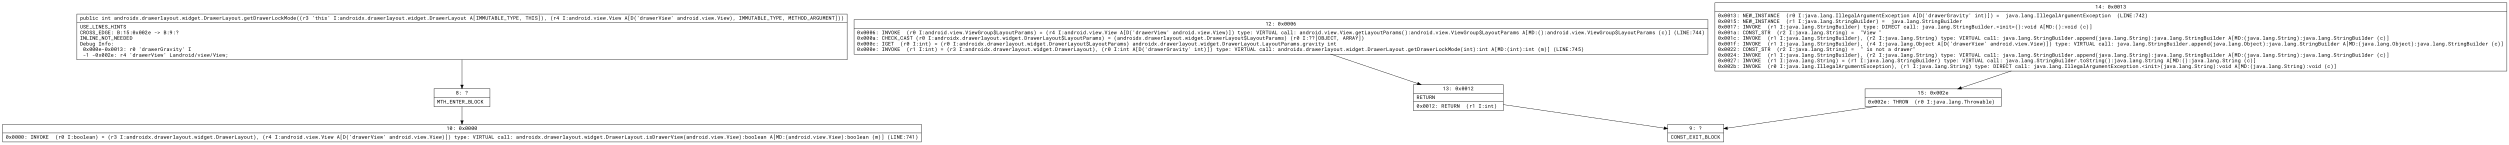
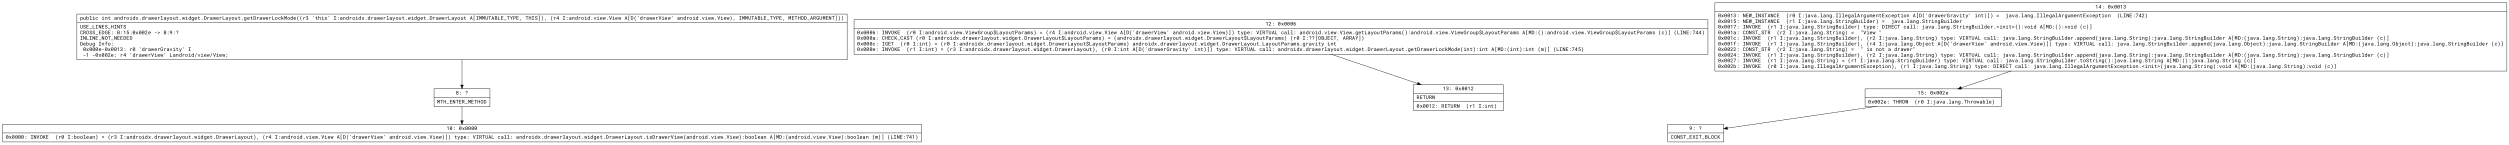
(460, 102) -> (462, 102)
(1584, 116) -> none
